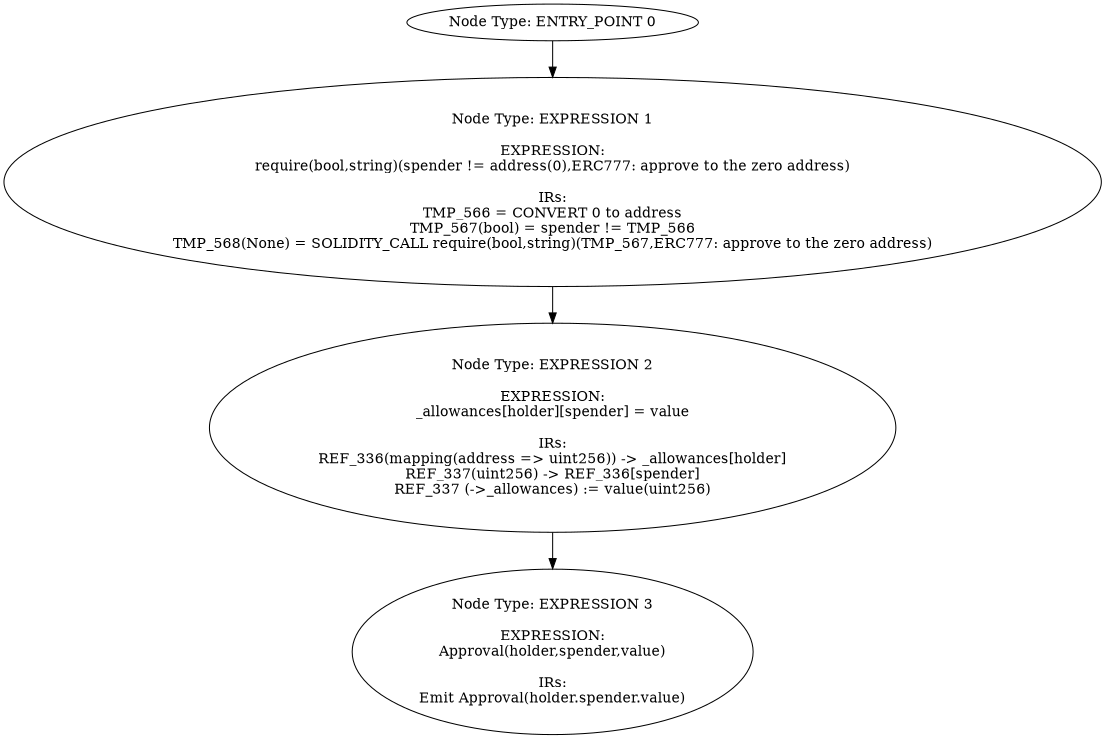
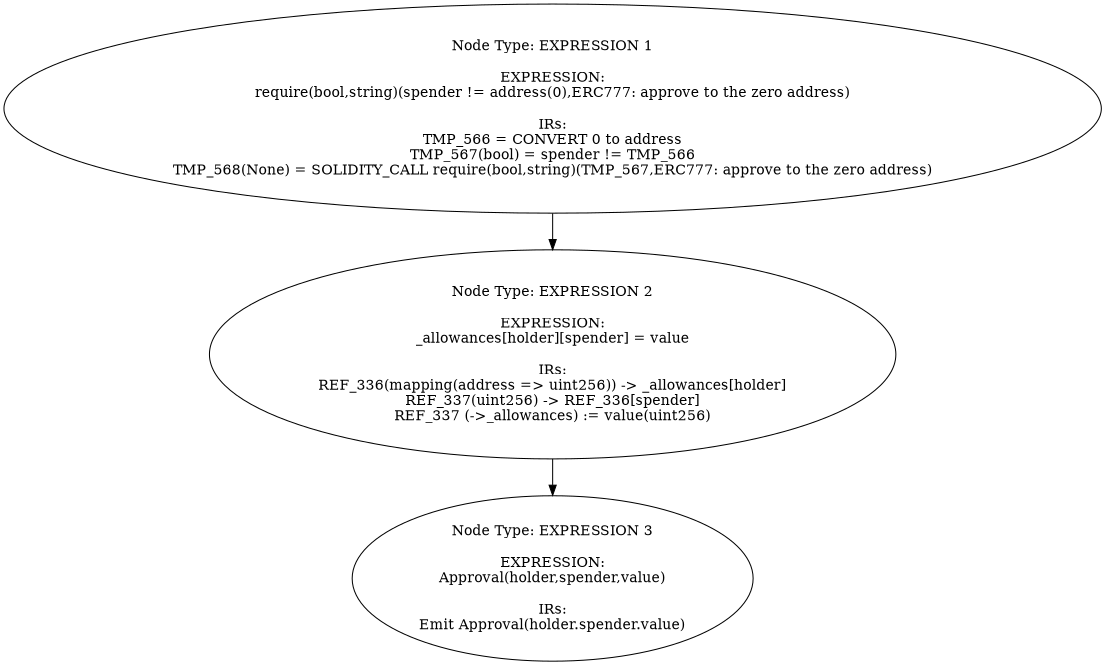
(553, 22) -> none
